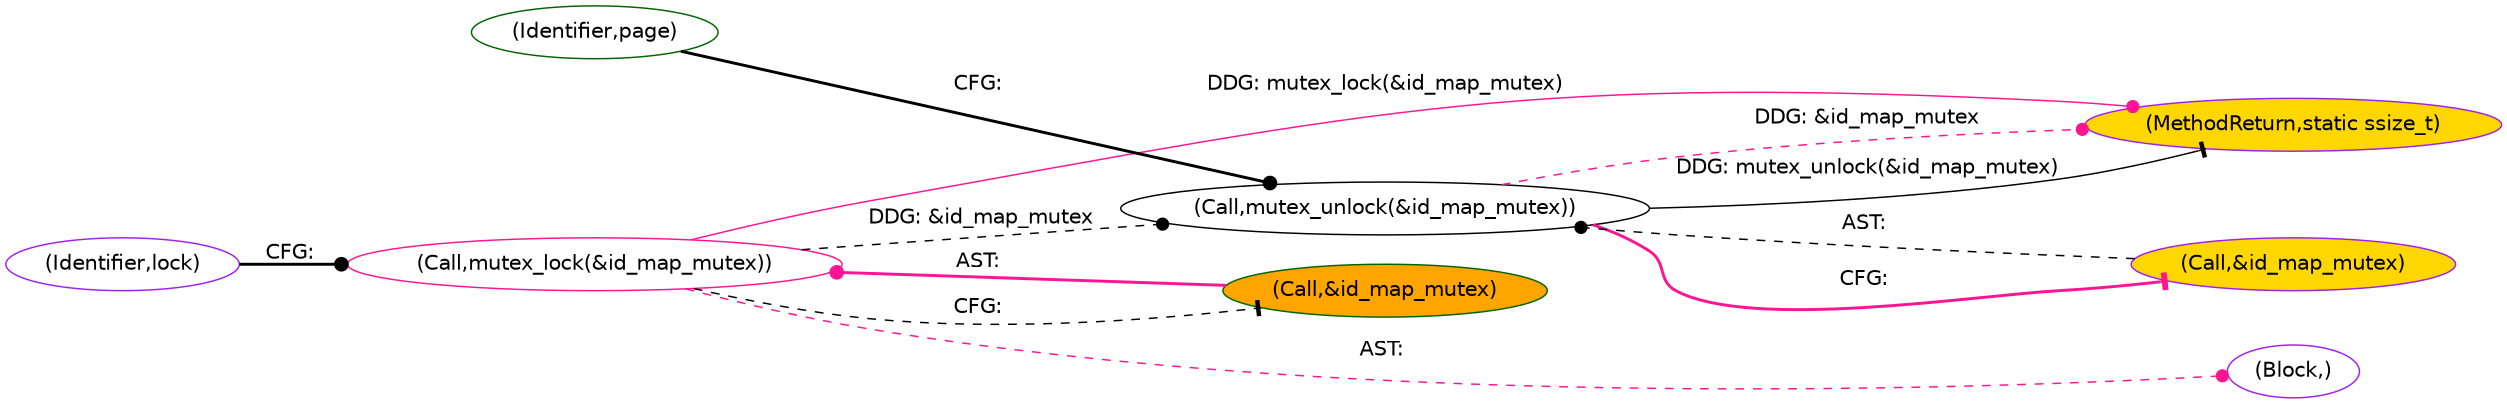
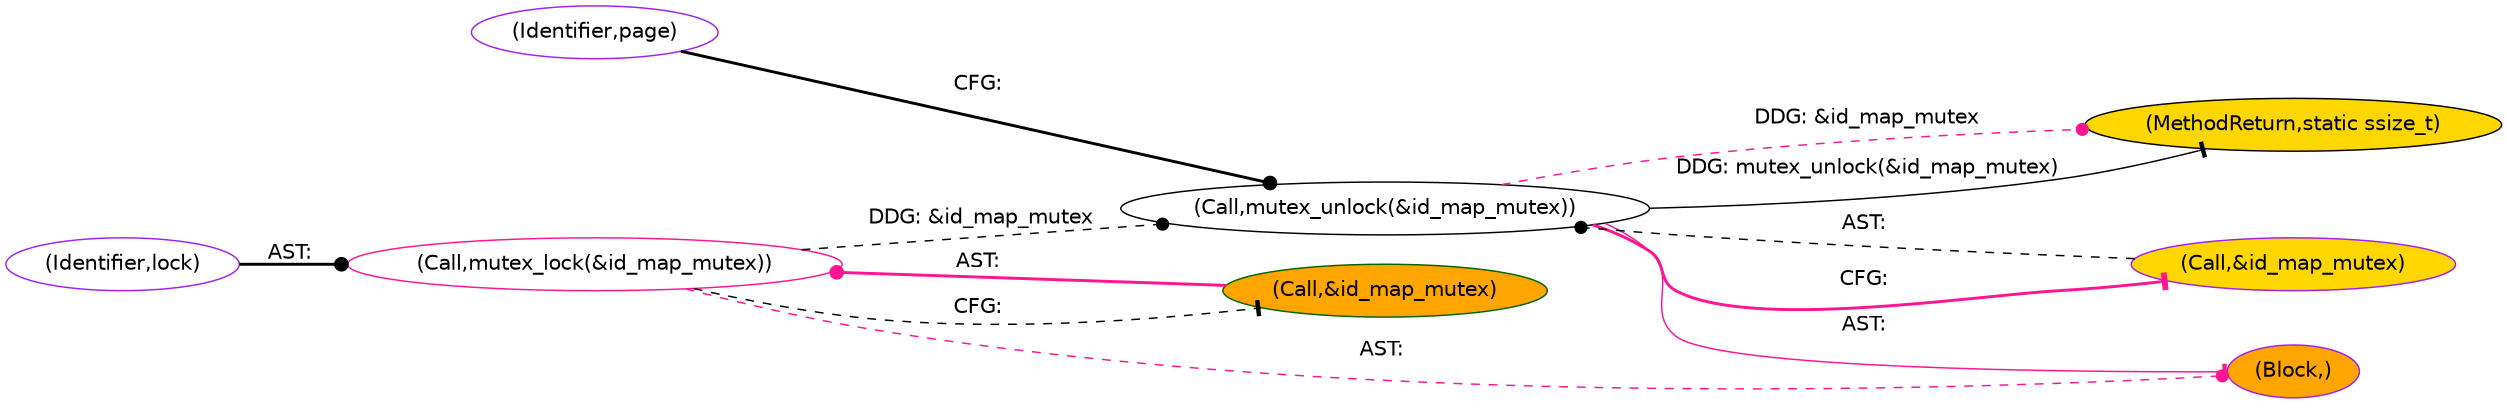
(595, 32) -> (595, 32)
(1404, 113) -> none
(2293, 125) -> (2293, 125)
(293, 253) -> (293, 253)
none -> (1873, 365)
(2293, 371) -> (2293, 371)
